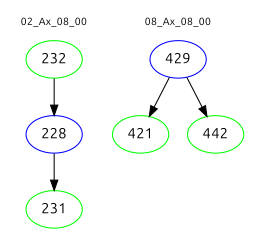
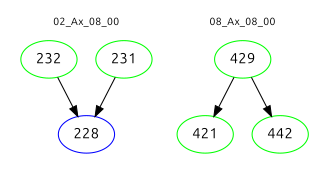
(178, 59) -> (243, 59)
(54, 167) -> (108, 92)
